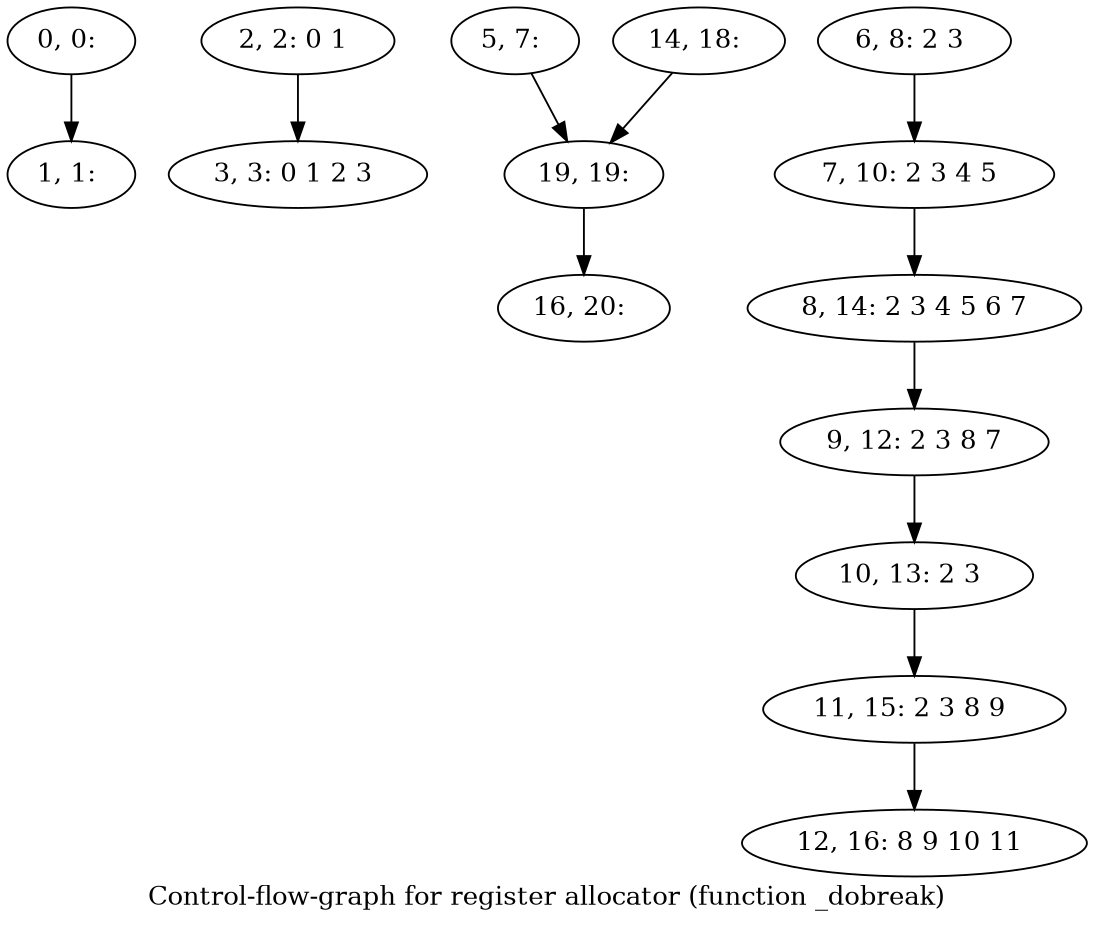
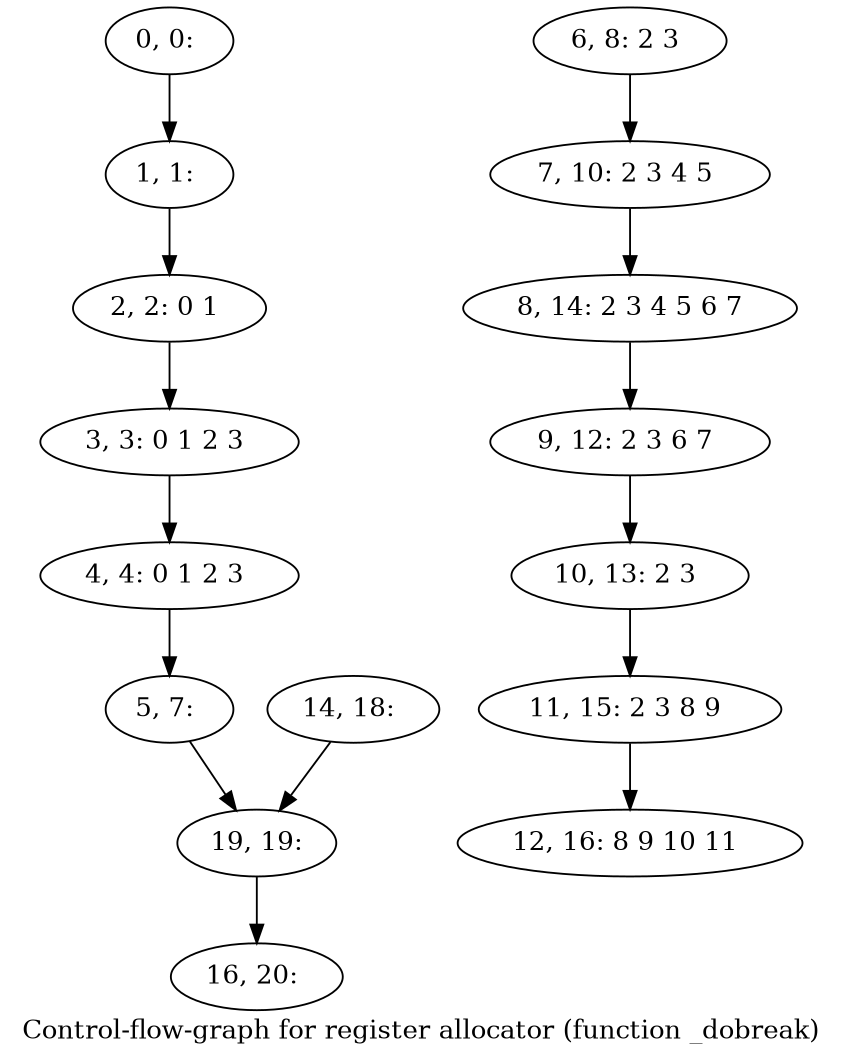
none -> (170, 232)
(914, 442) -> (630, 442)
none -> (170, 576)
